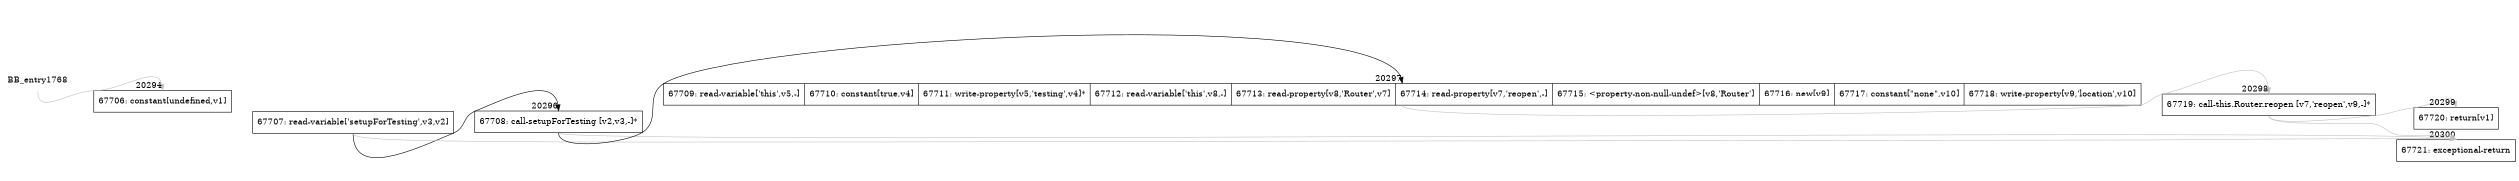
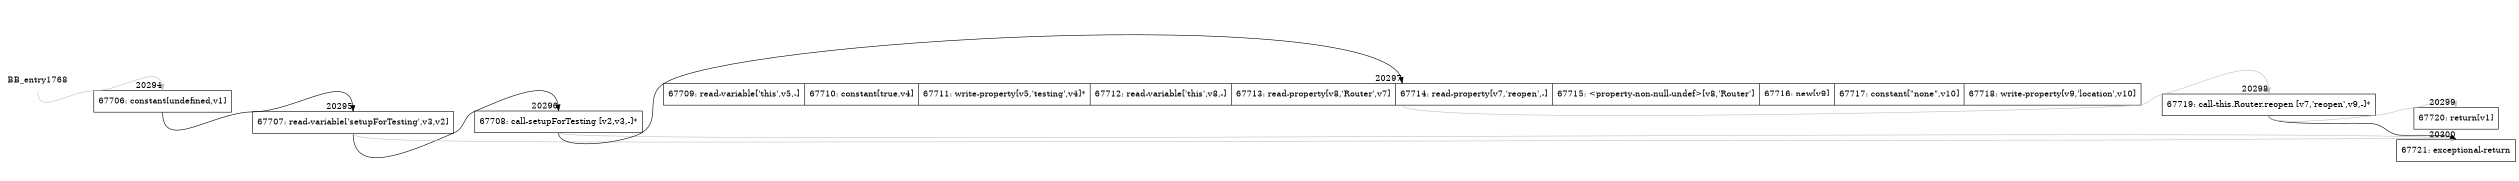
none -> (256, 112)
(2360, 123) -> (2360, 123)
